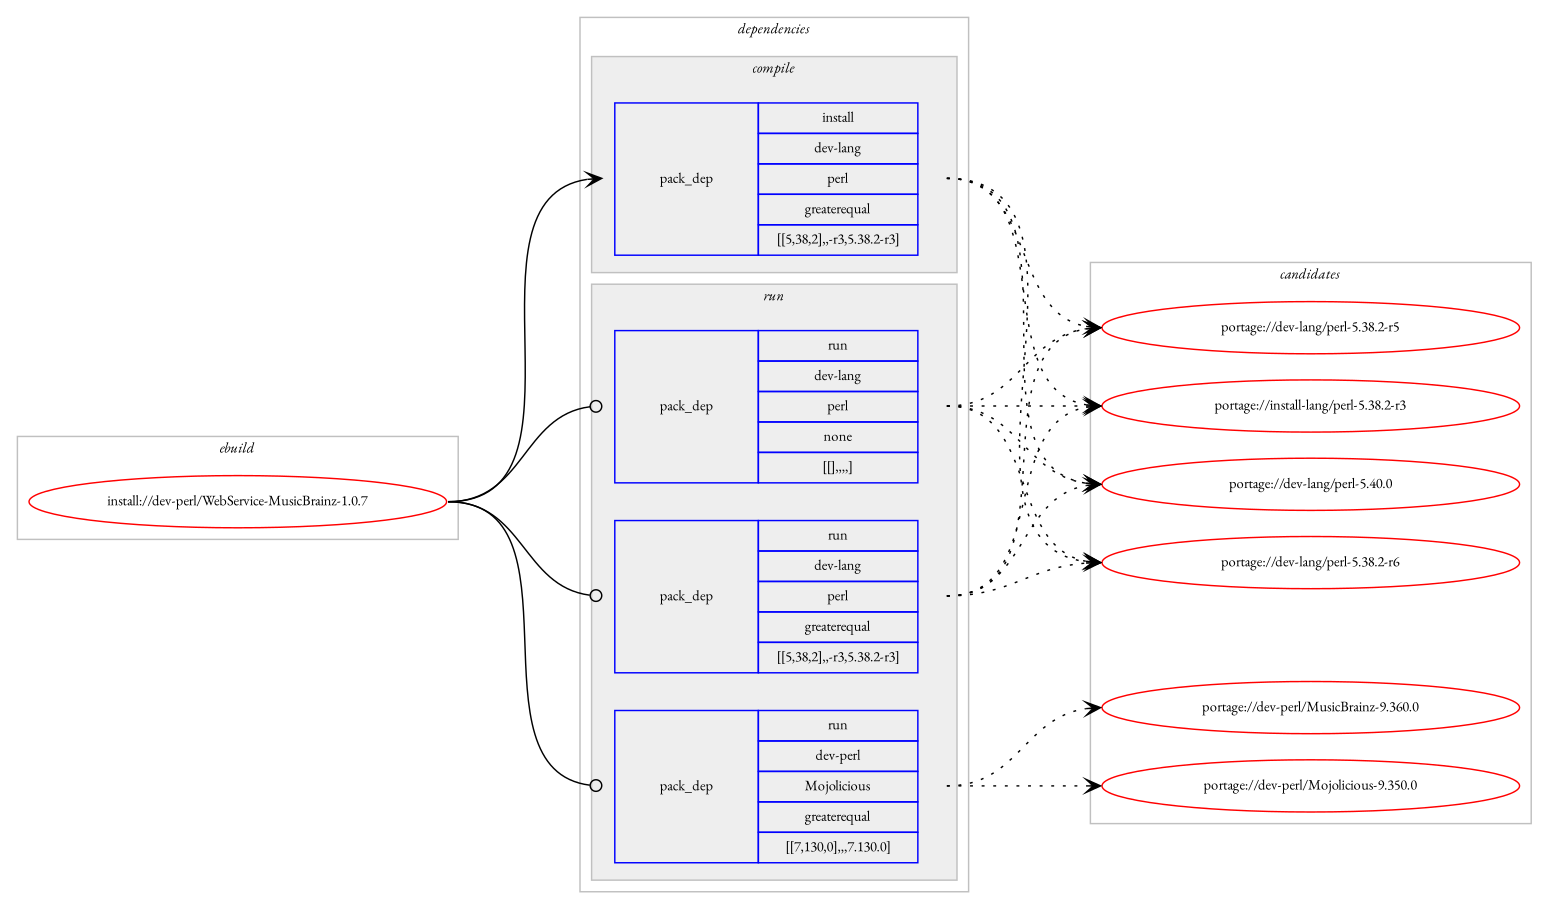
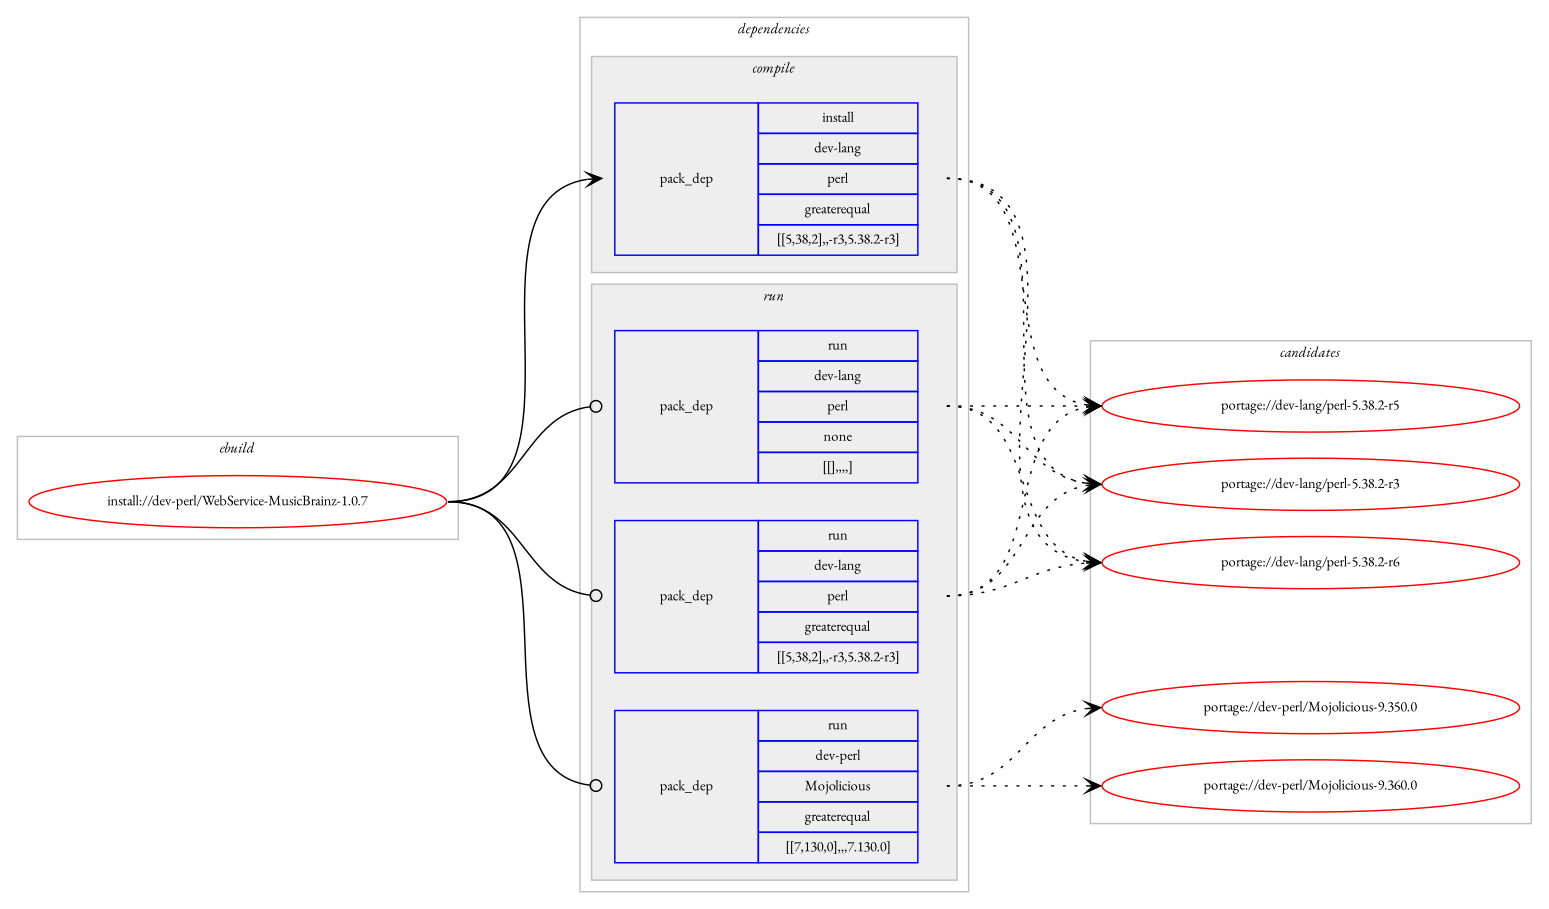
(1311, 406) -> (1311, 484)
(1311, 484) -> none
(1311, 708) -> (1311, 786)
